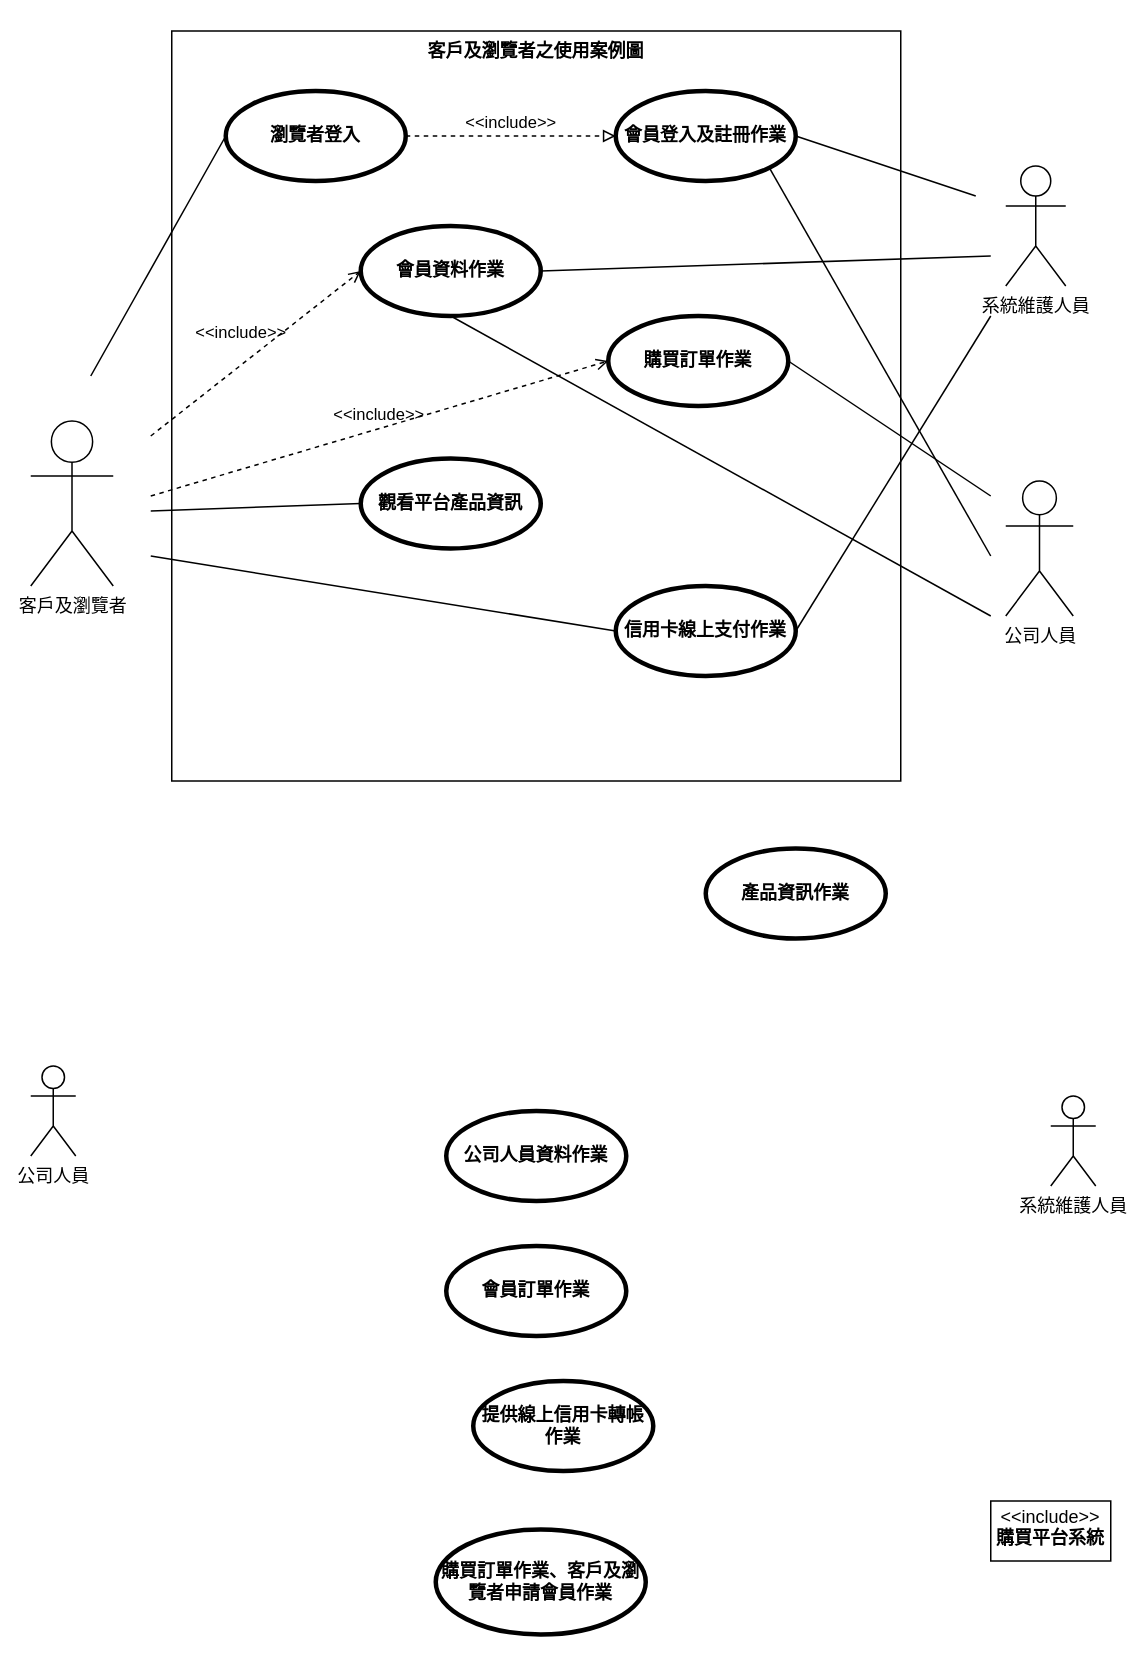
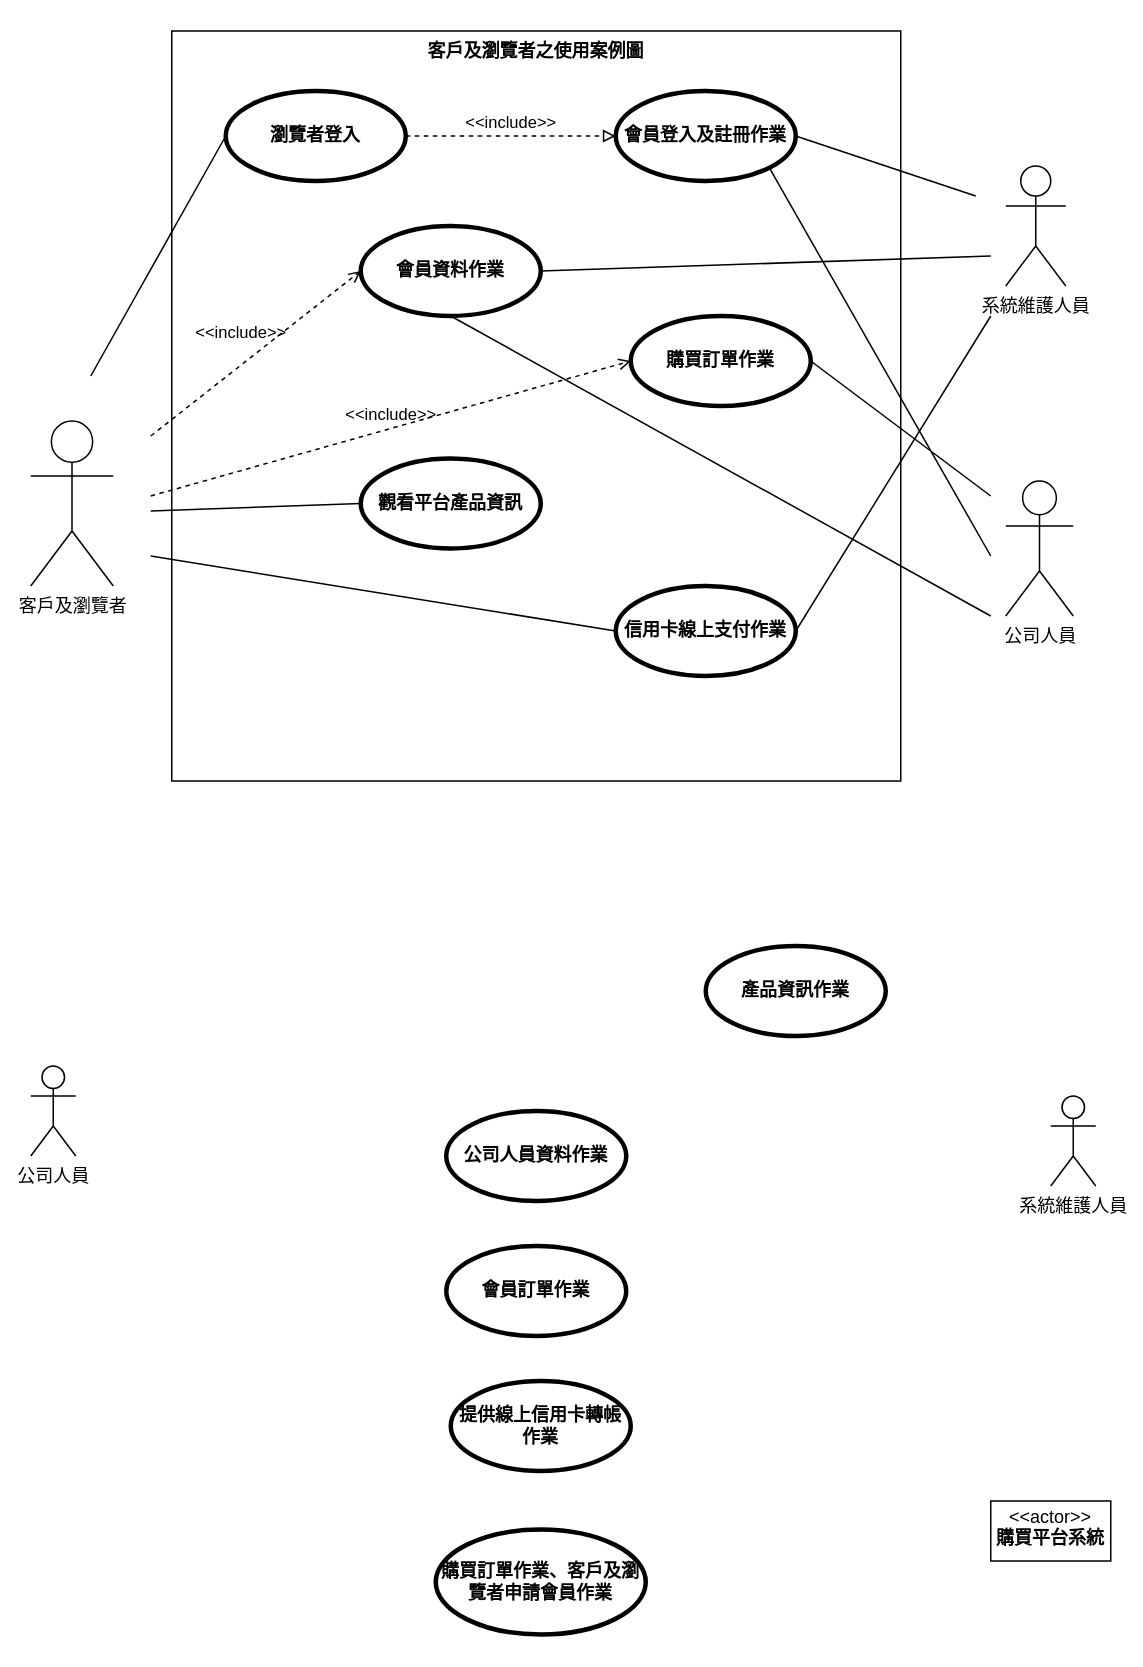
(698, 361) -> (721, 361)
(796, 893) -> (796, 991)
(563, 1426) -> (541, 1426)
(1051, 1501) -> (1051, 1501)
